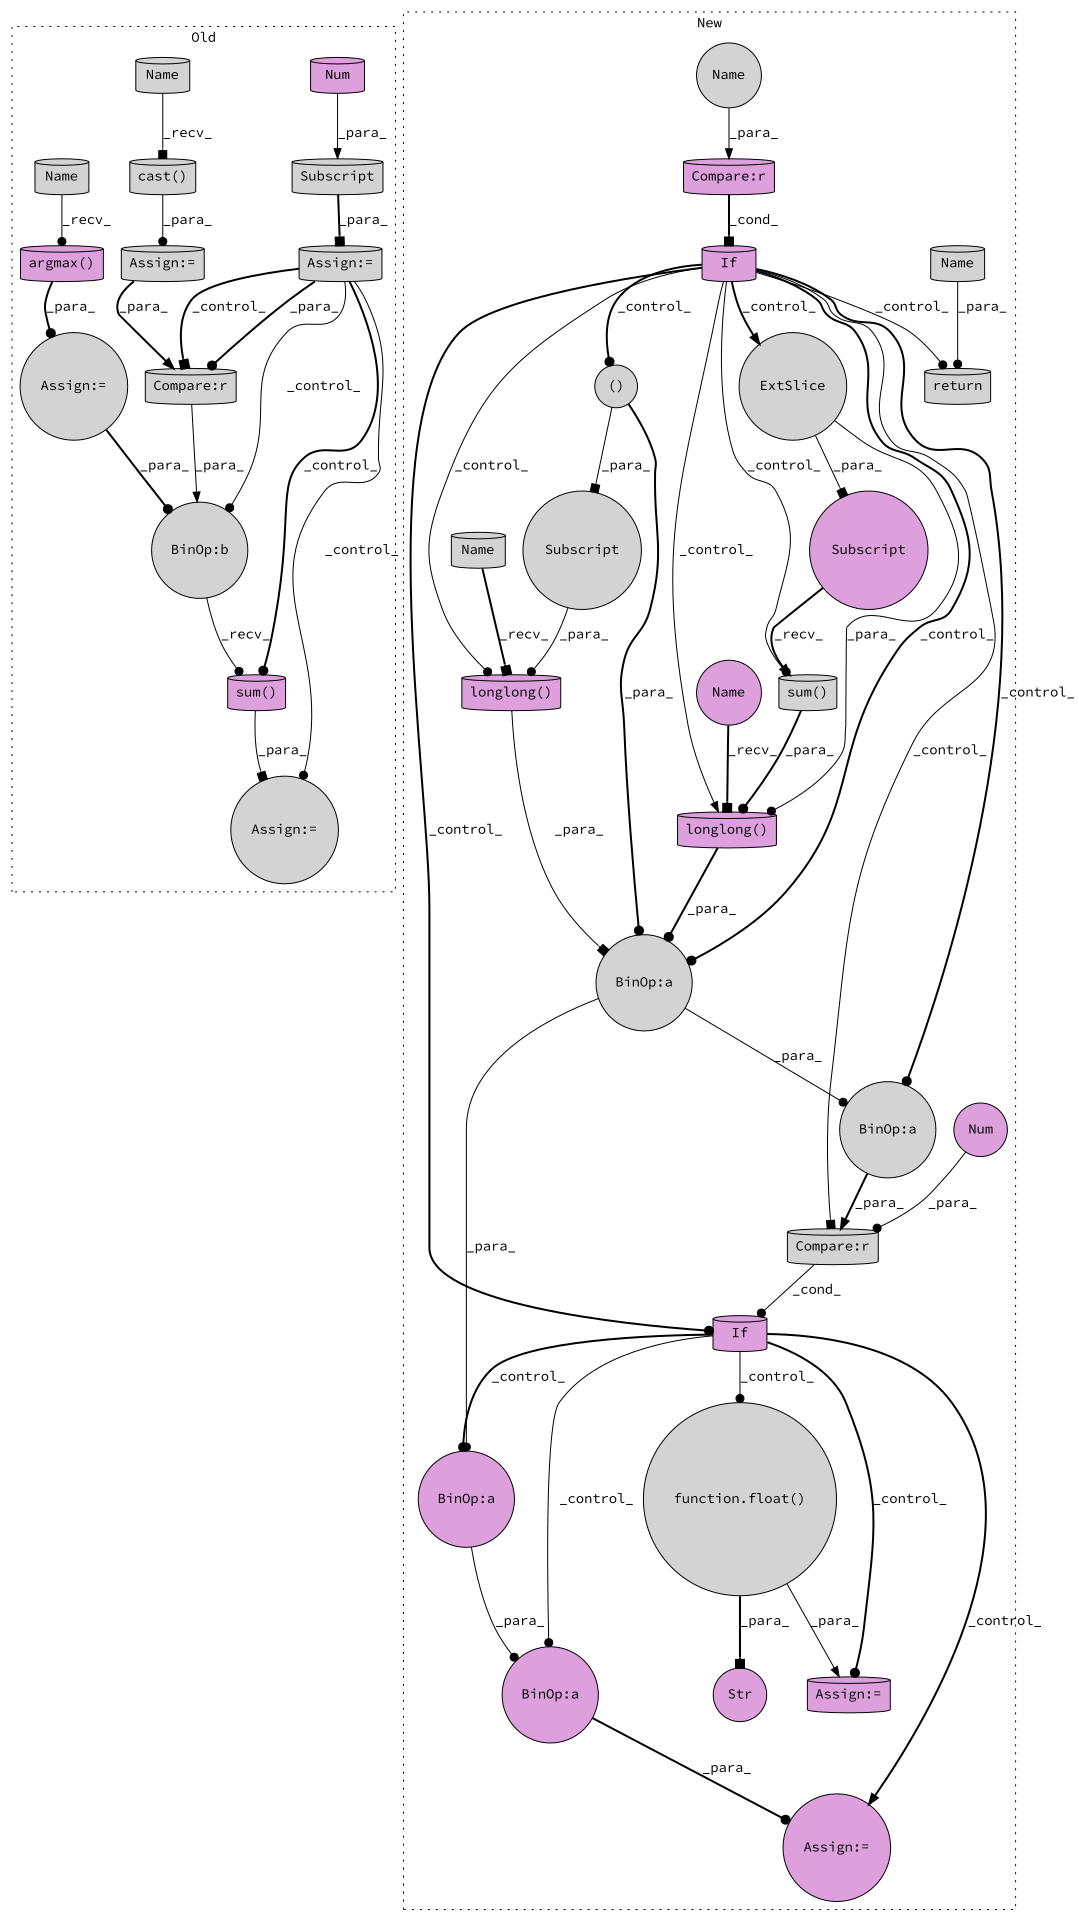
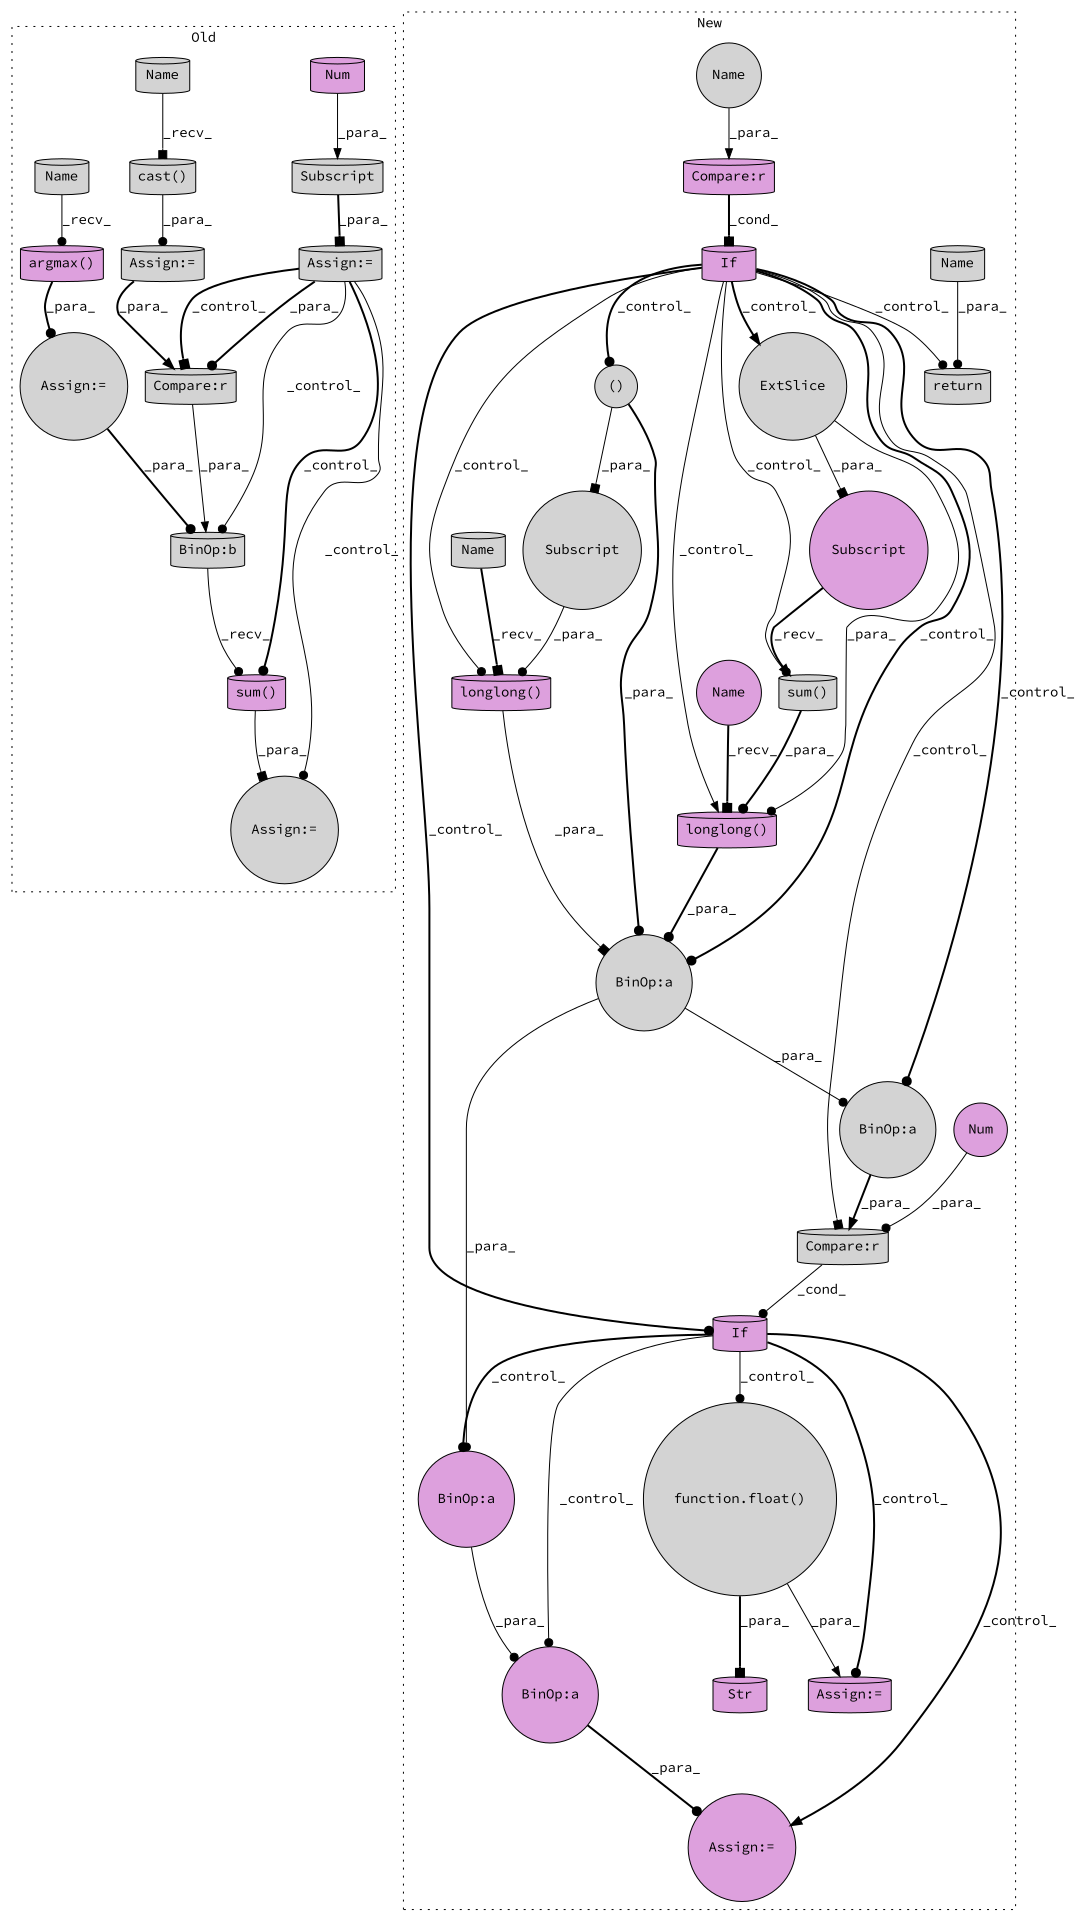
(200, 550) -> (208, 550)
(740, 1695) -> (740, 1695)
